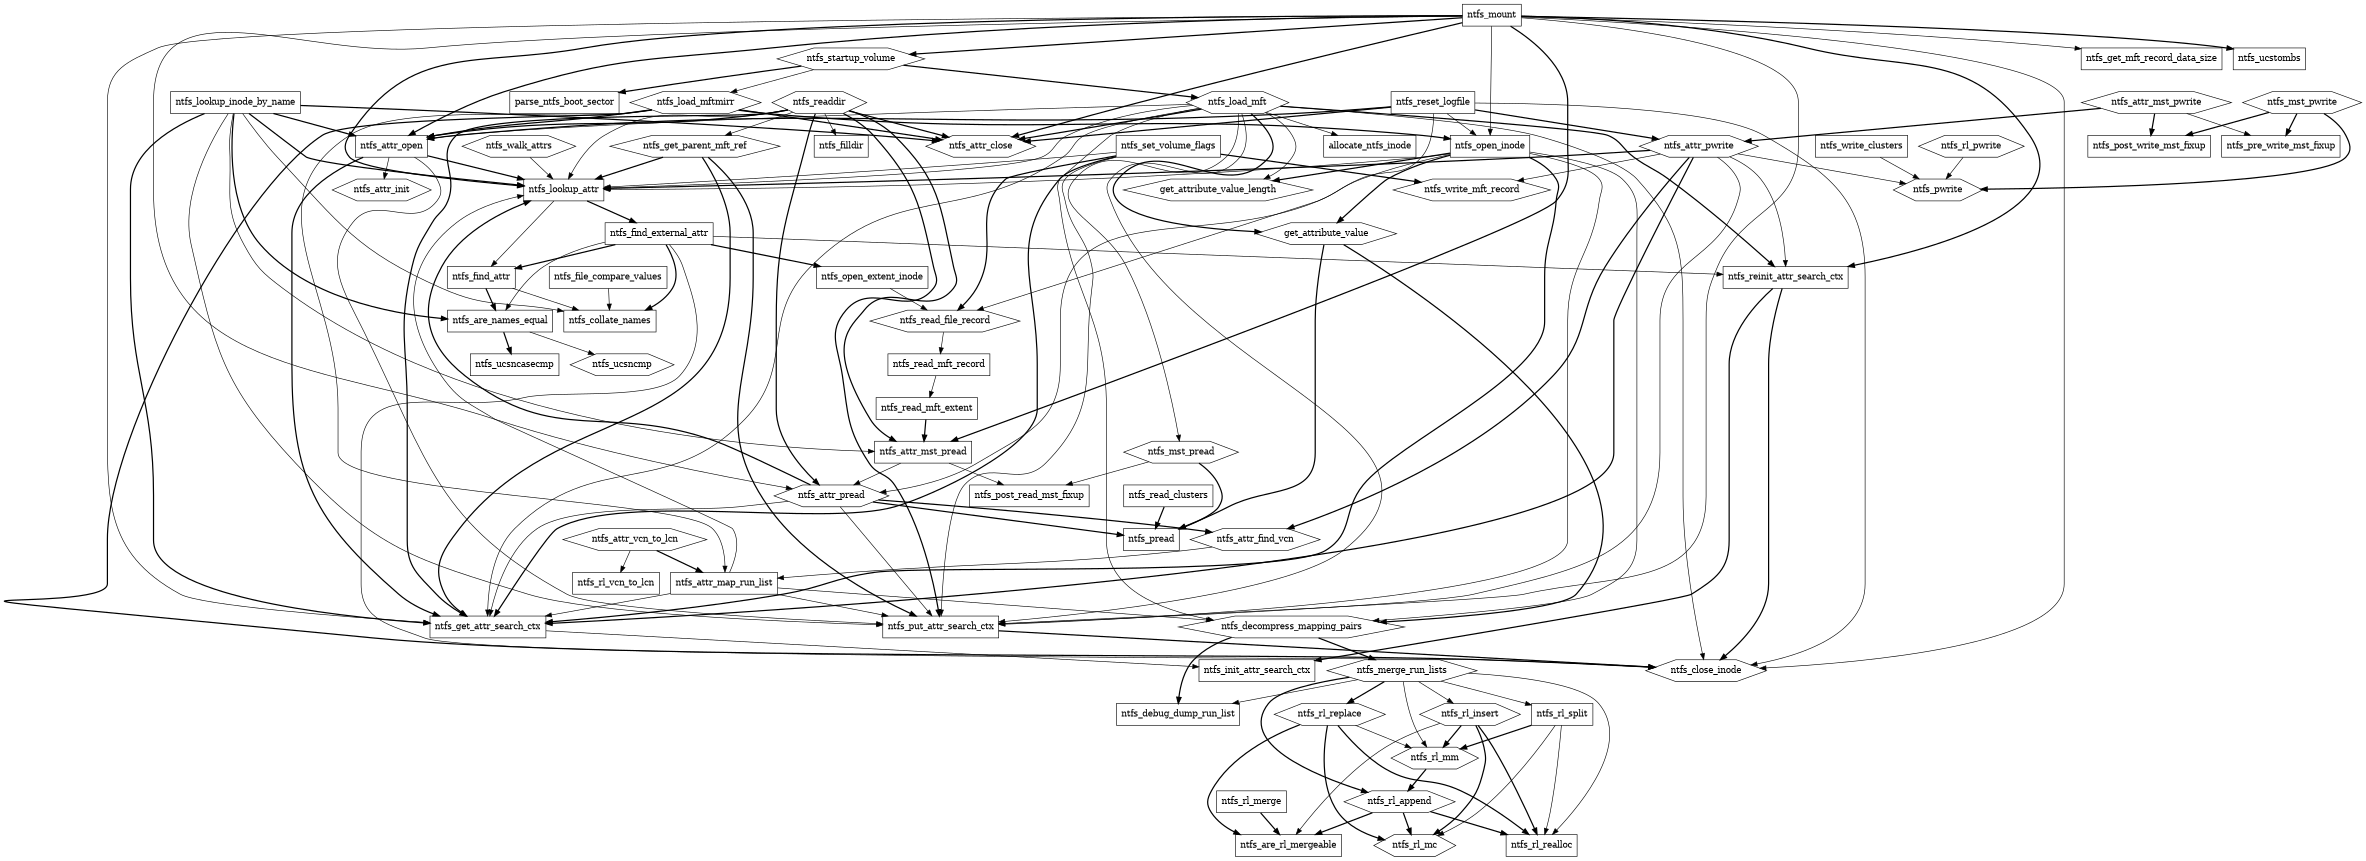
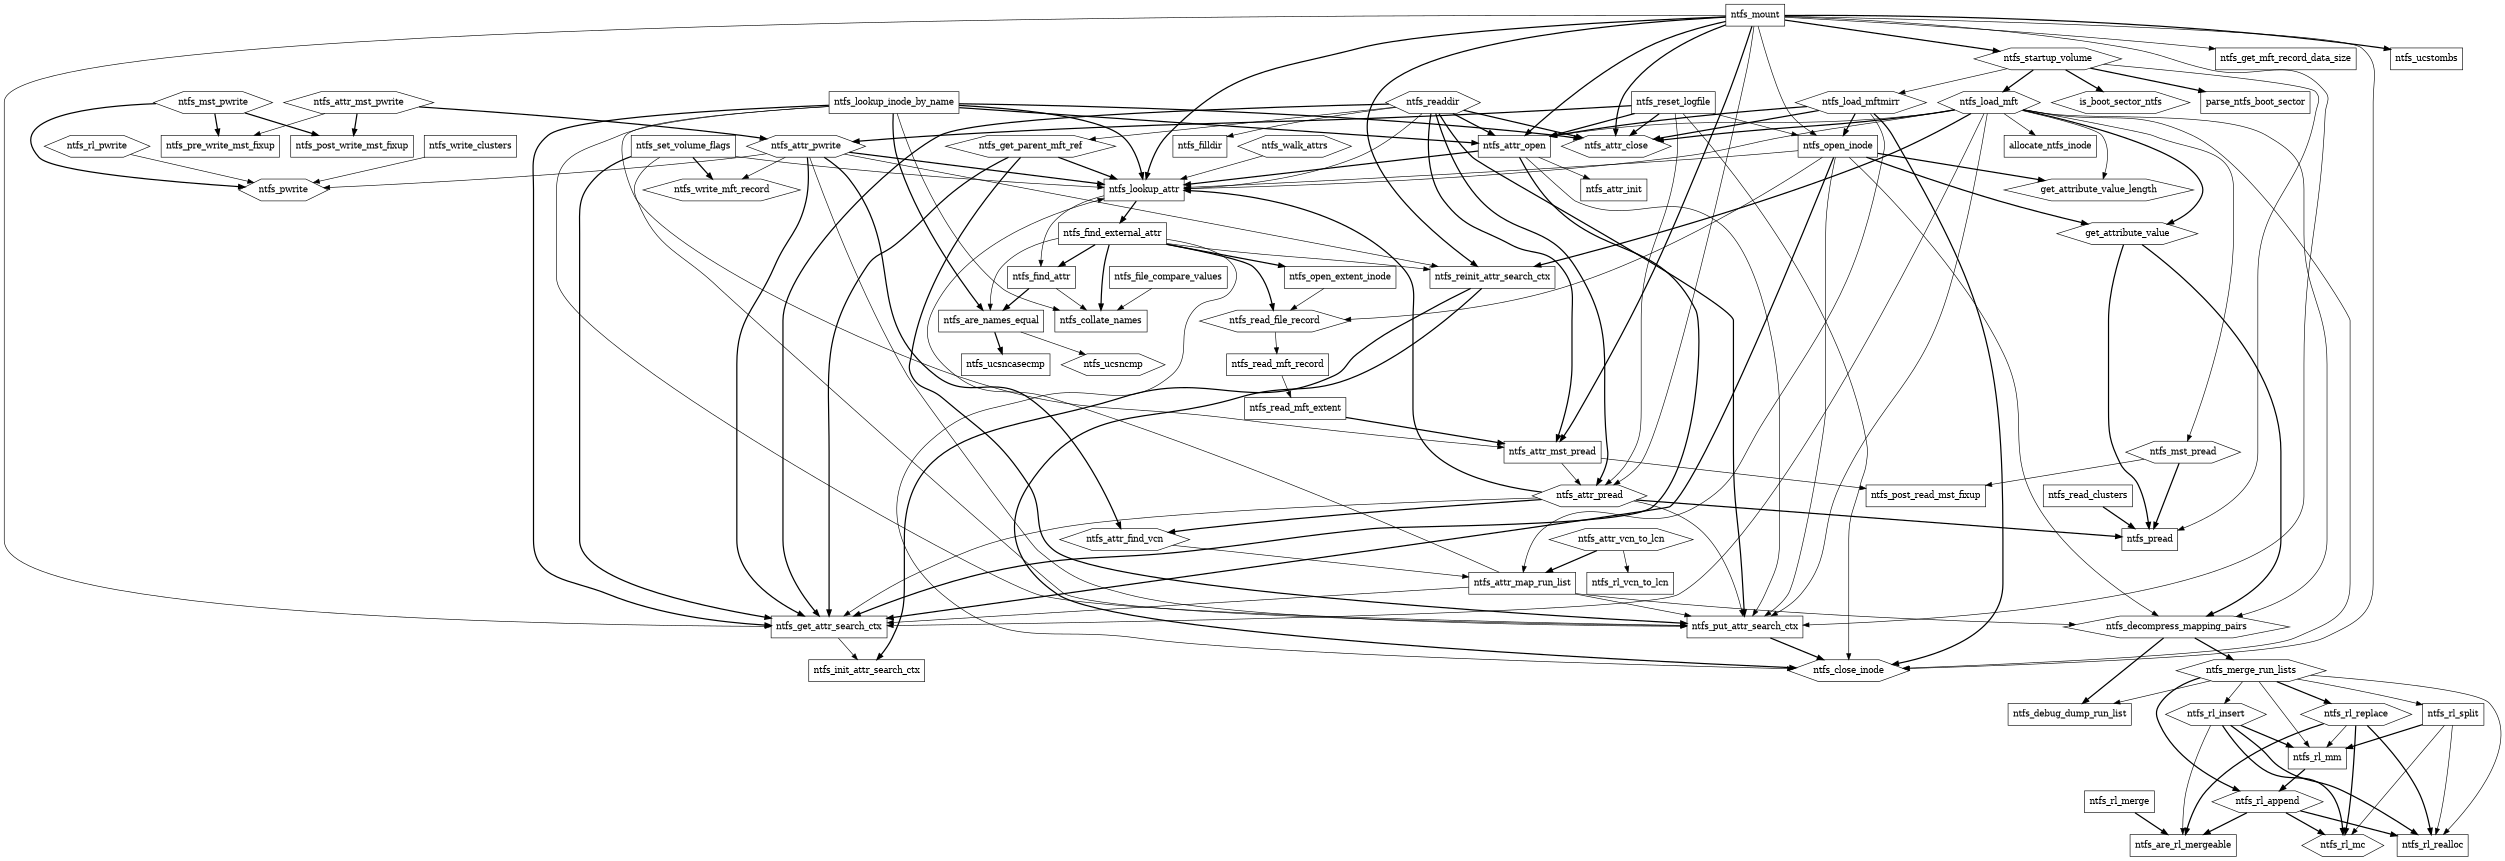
none -> (2121, 103)
(382, 190) -> (1614, 190)
(991, 200) -> (1247, 263)
none -> (2271, 216)
(1435, 758) -> (2317, 758)
